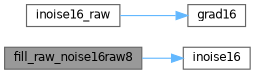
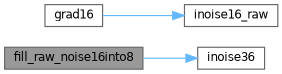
(148, 16) -> (138, 16)
(73, 58) -> (74, 58)
(217, 58) -> (231, 58)
